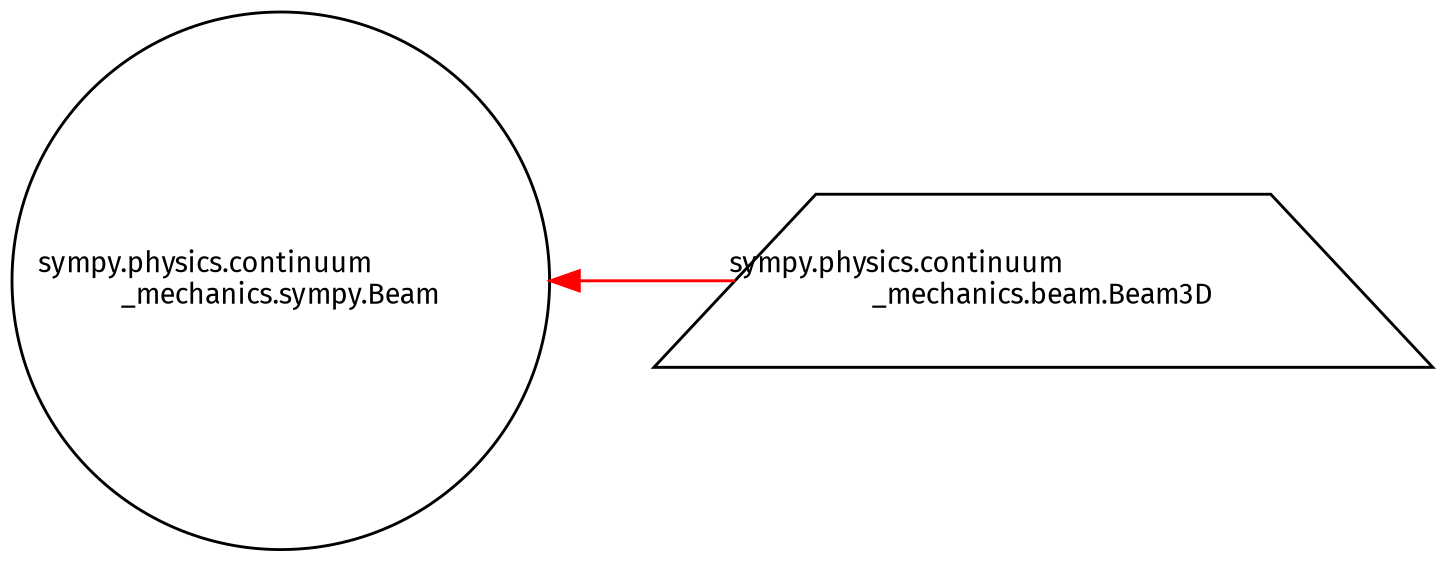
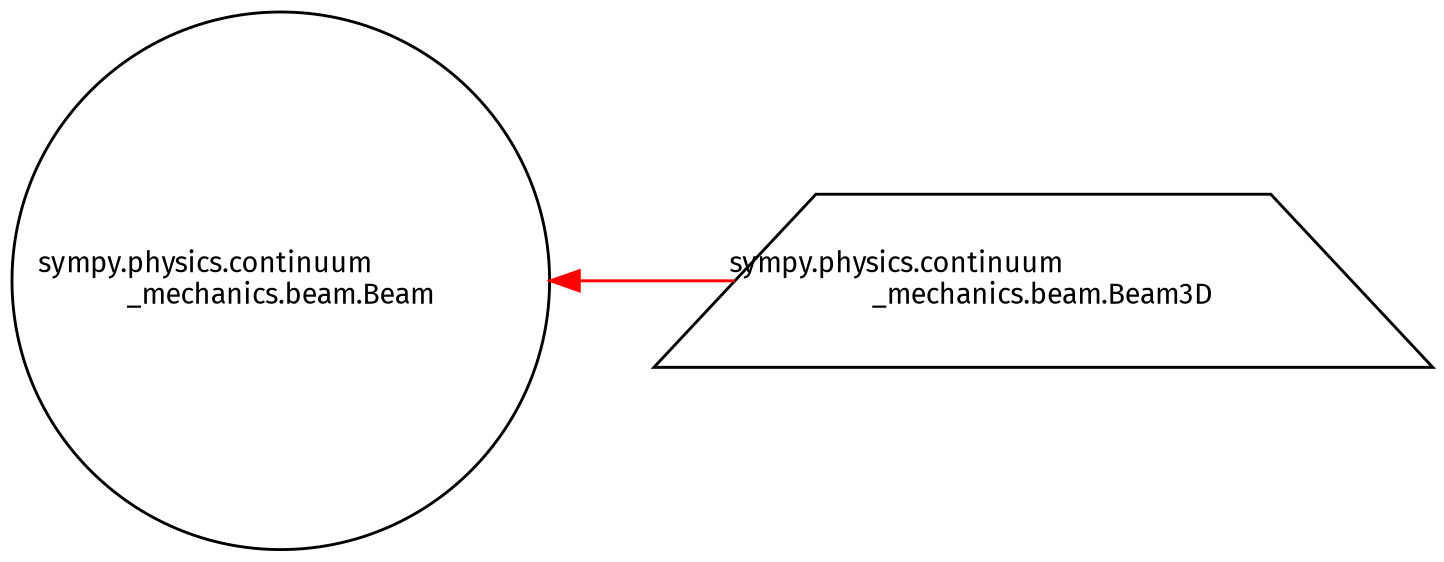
(281, 281) -> (281, 281)
